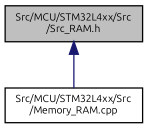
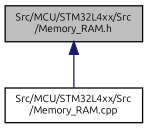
(74, 24) -> (74, 24)
